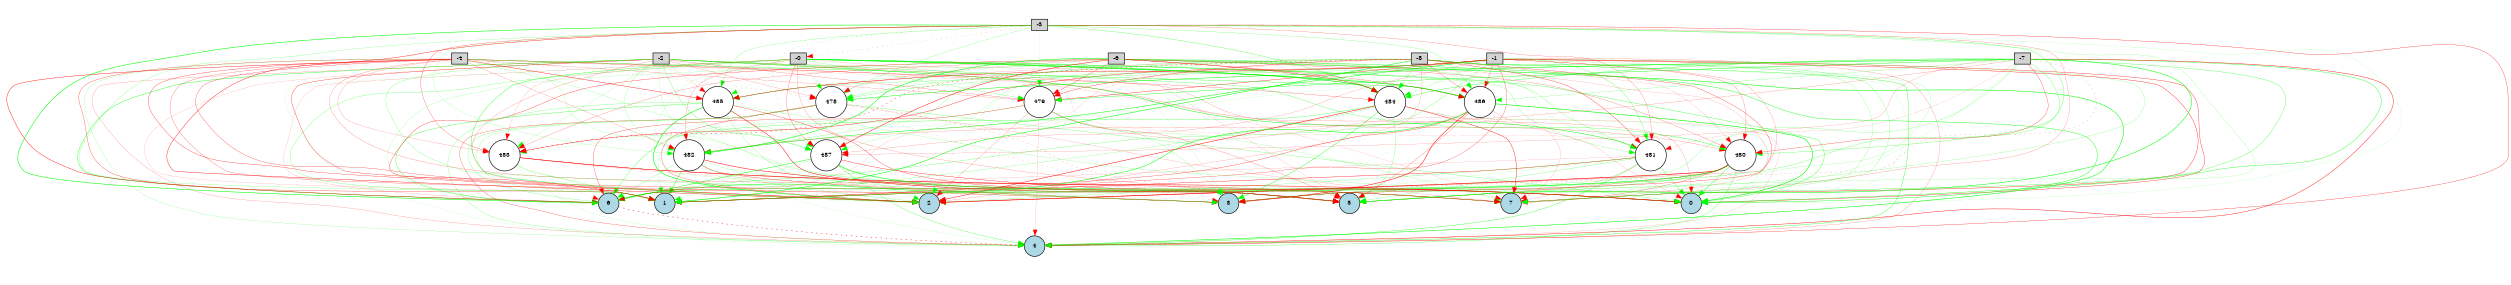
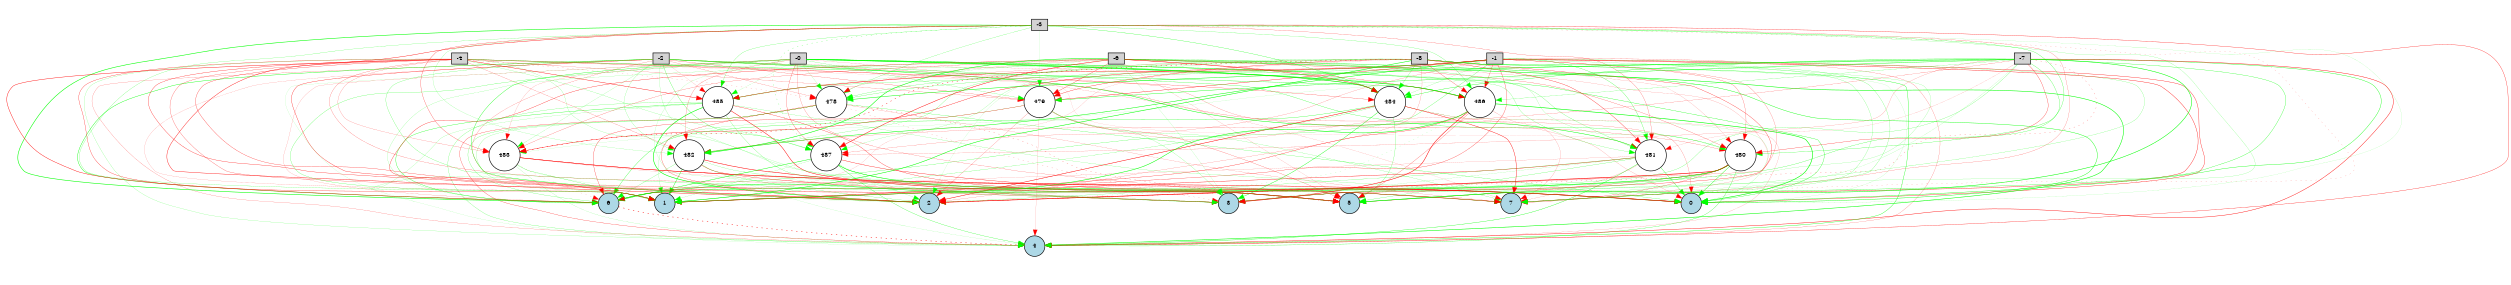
(922, 41) -> (2087, 50)
(769, 128) -> (415, 163)
